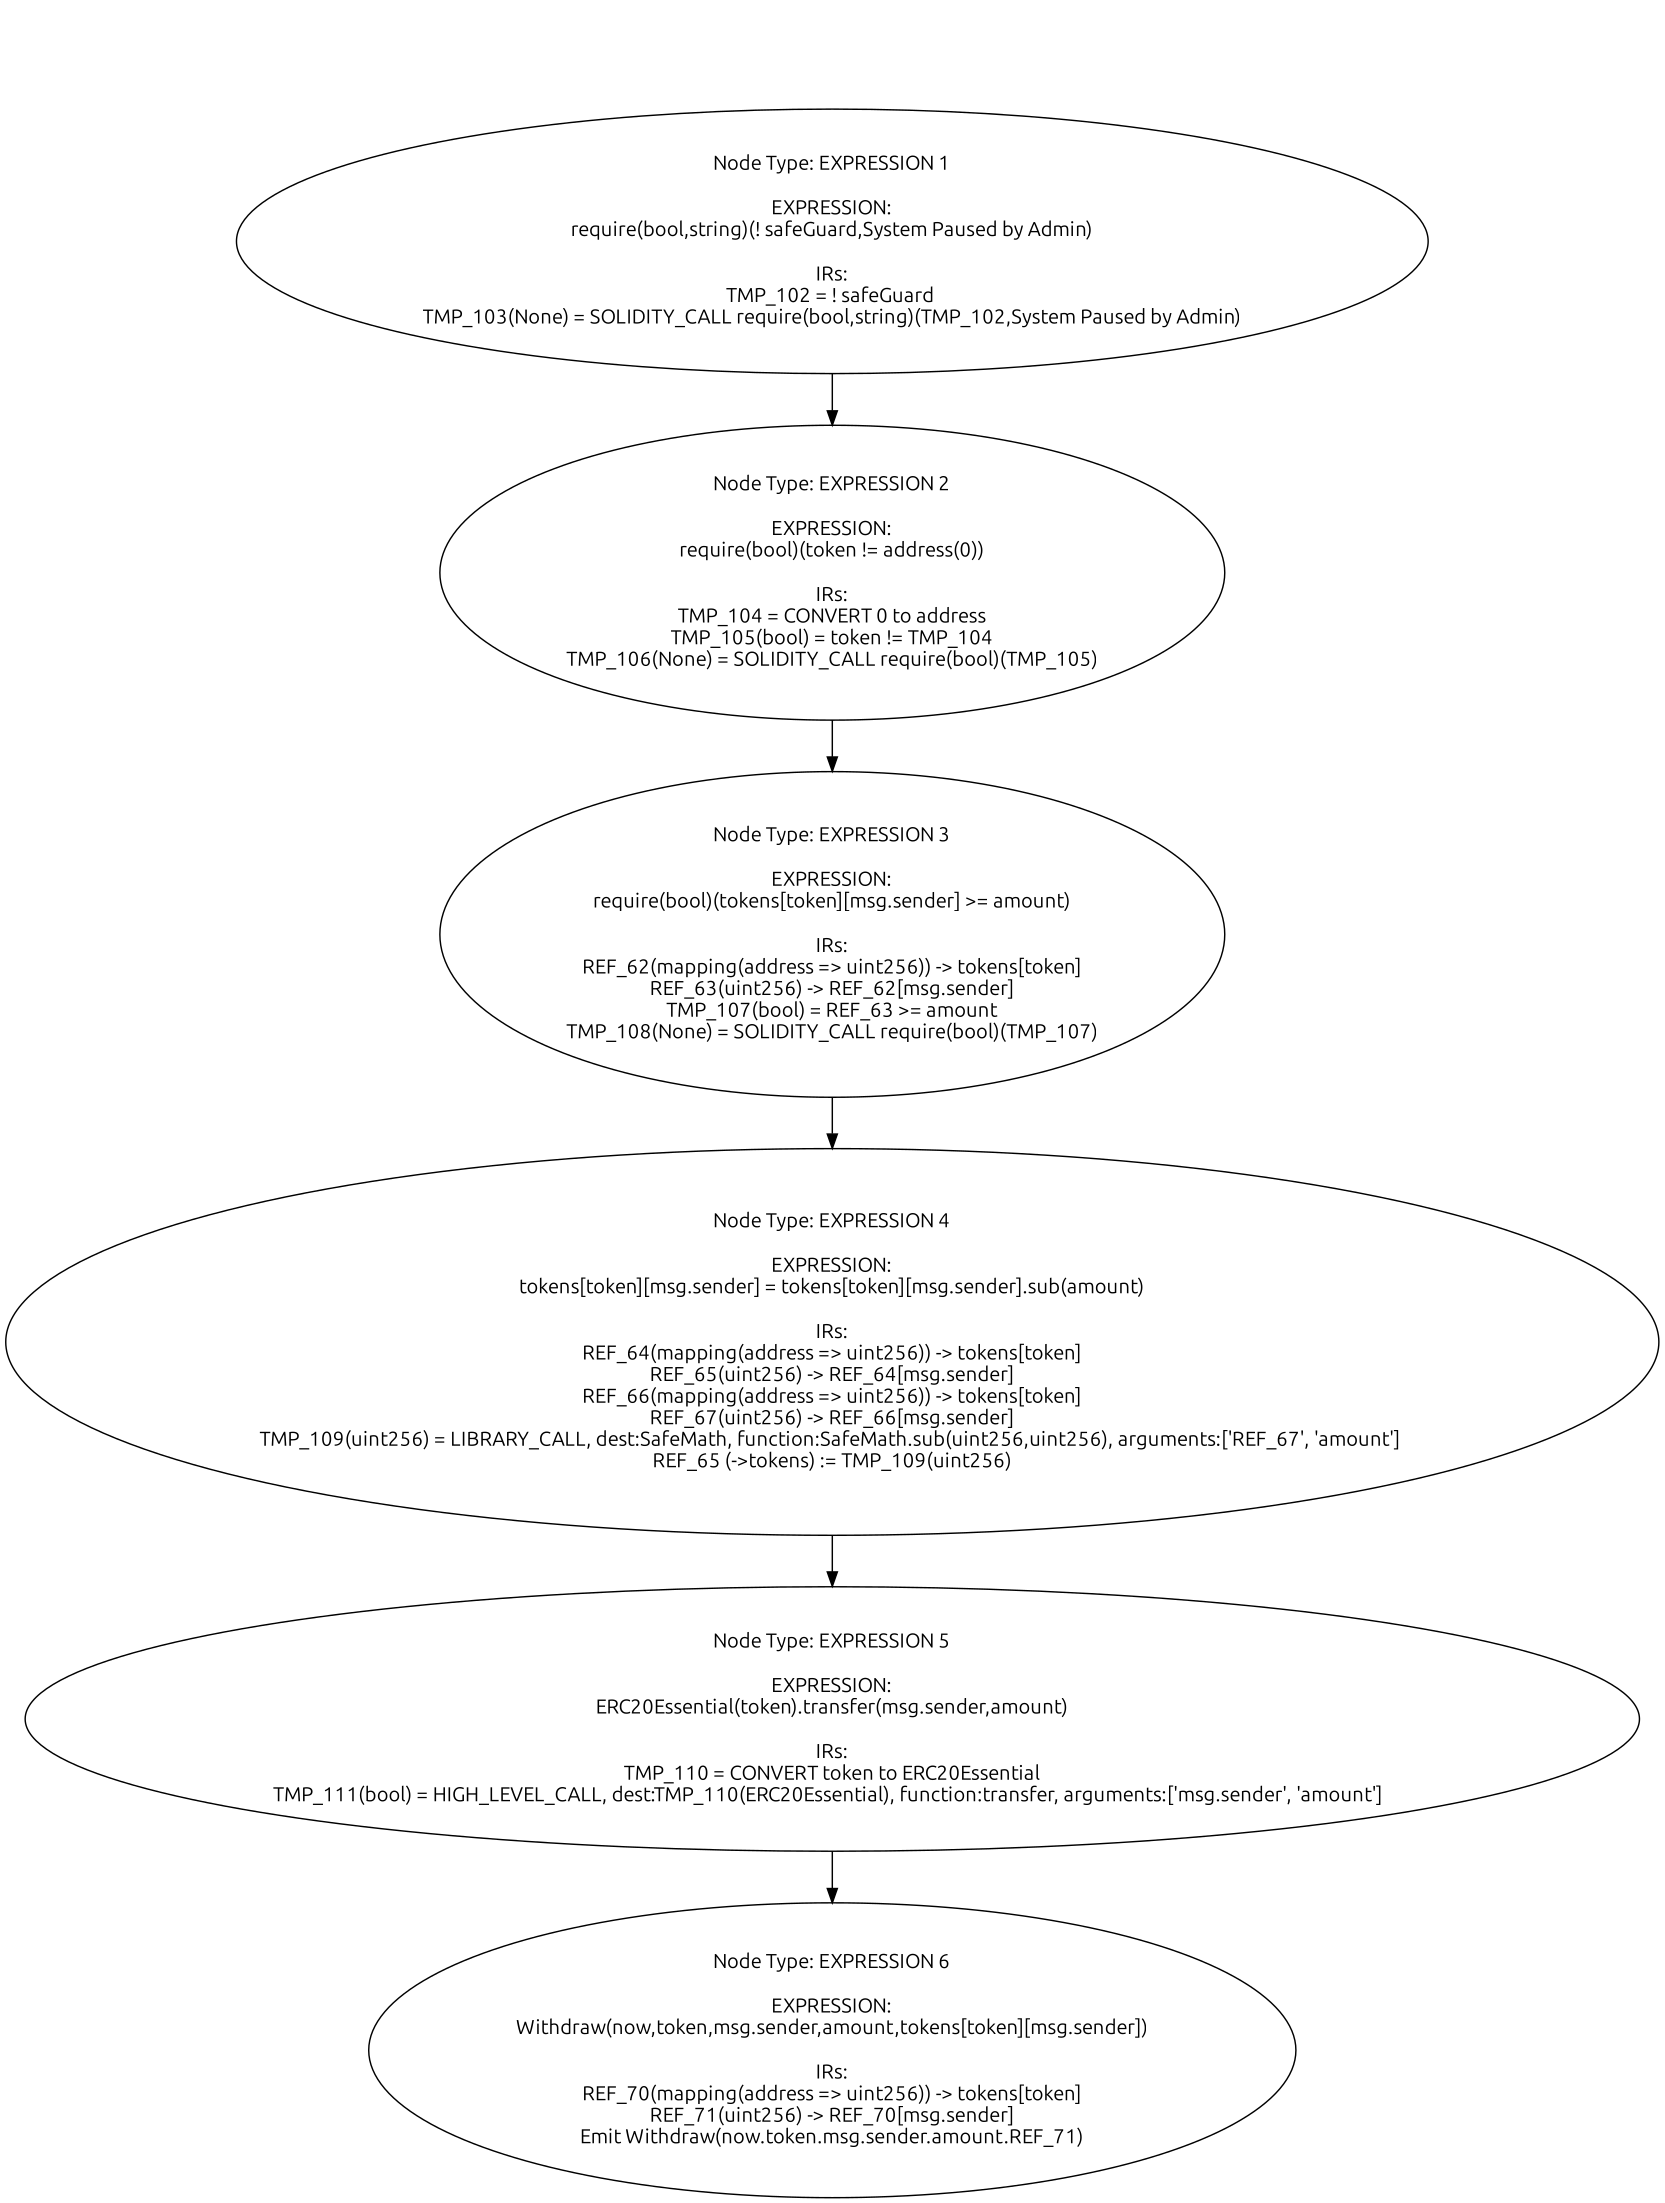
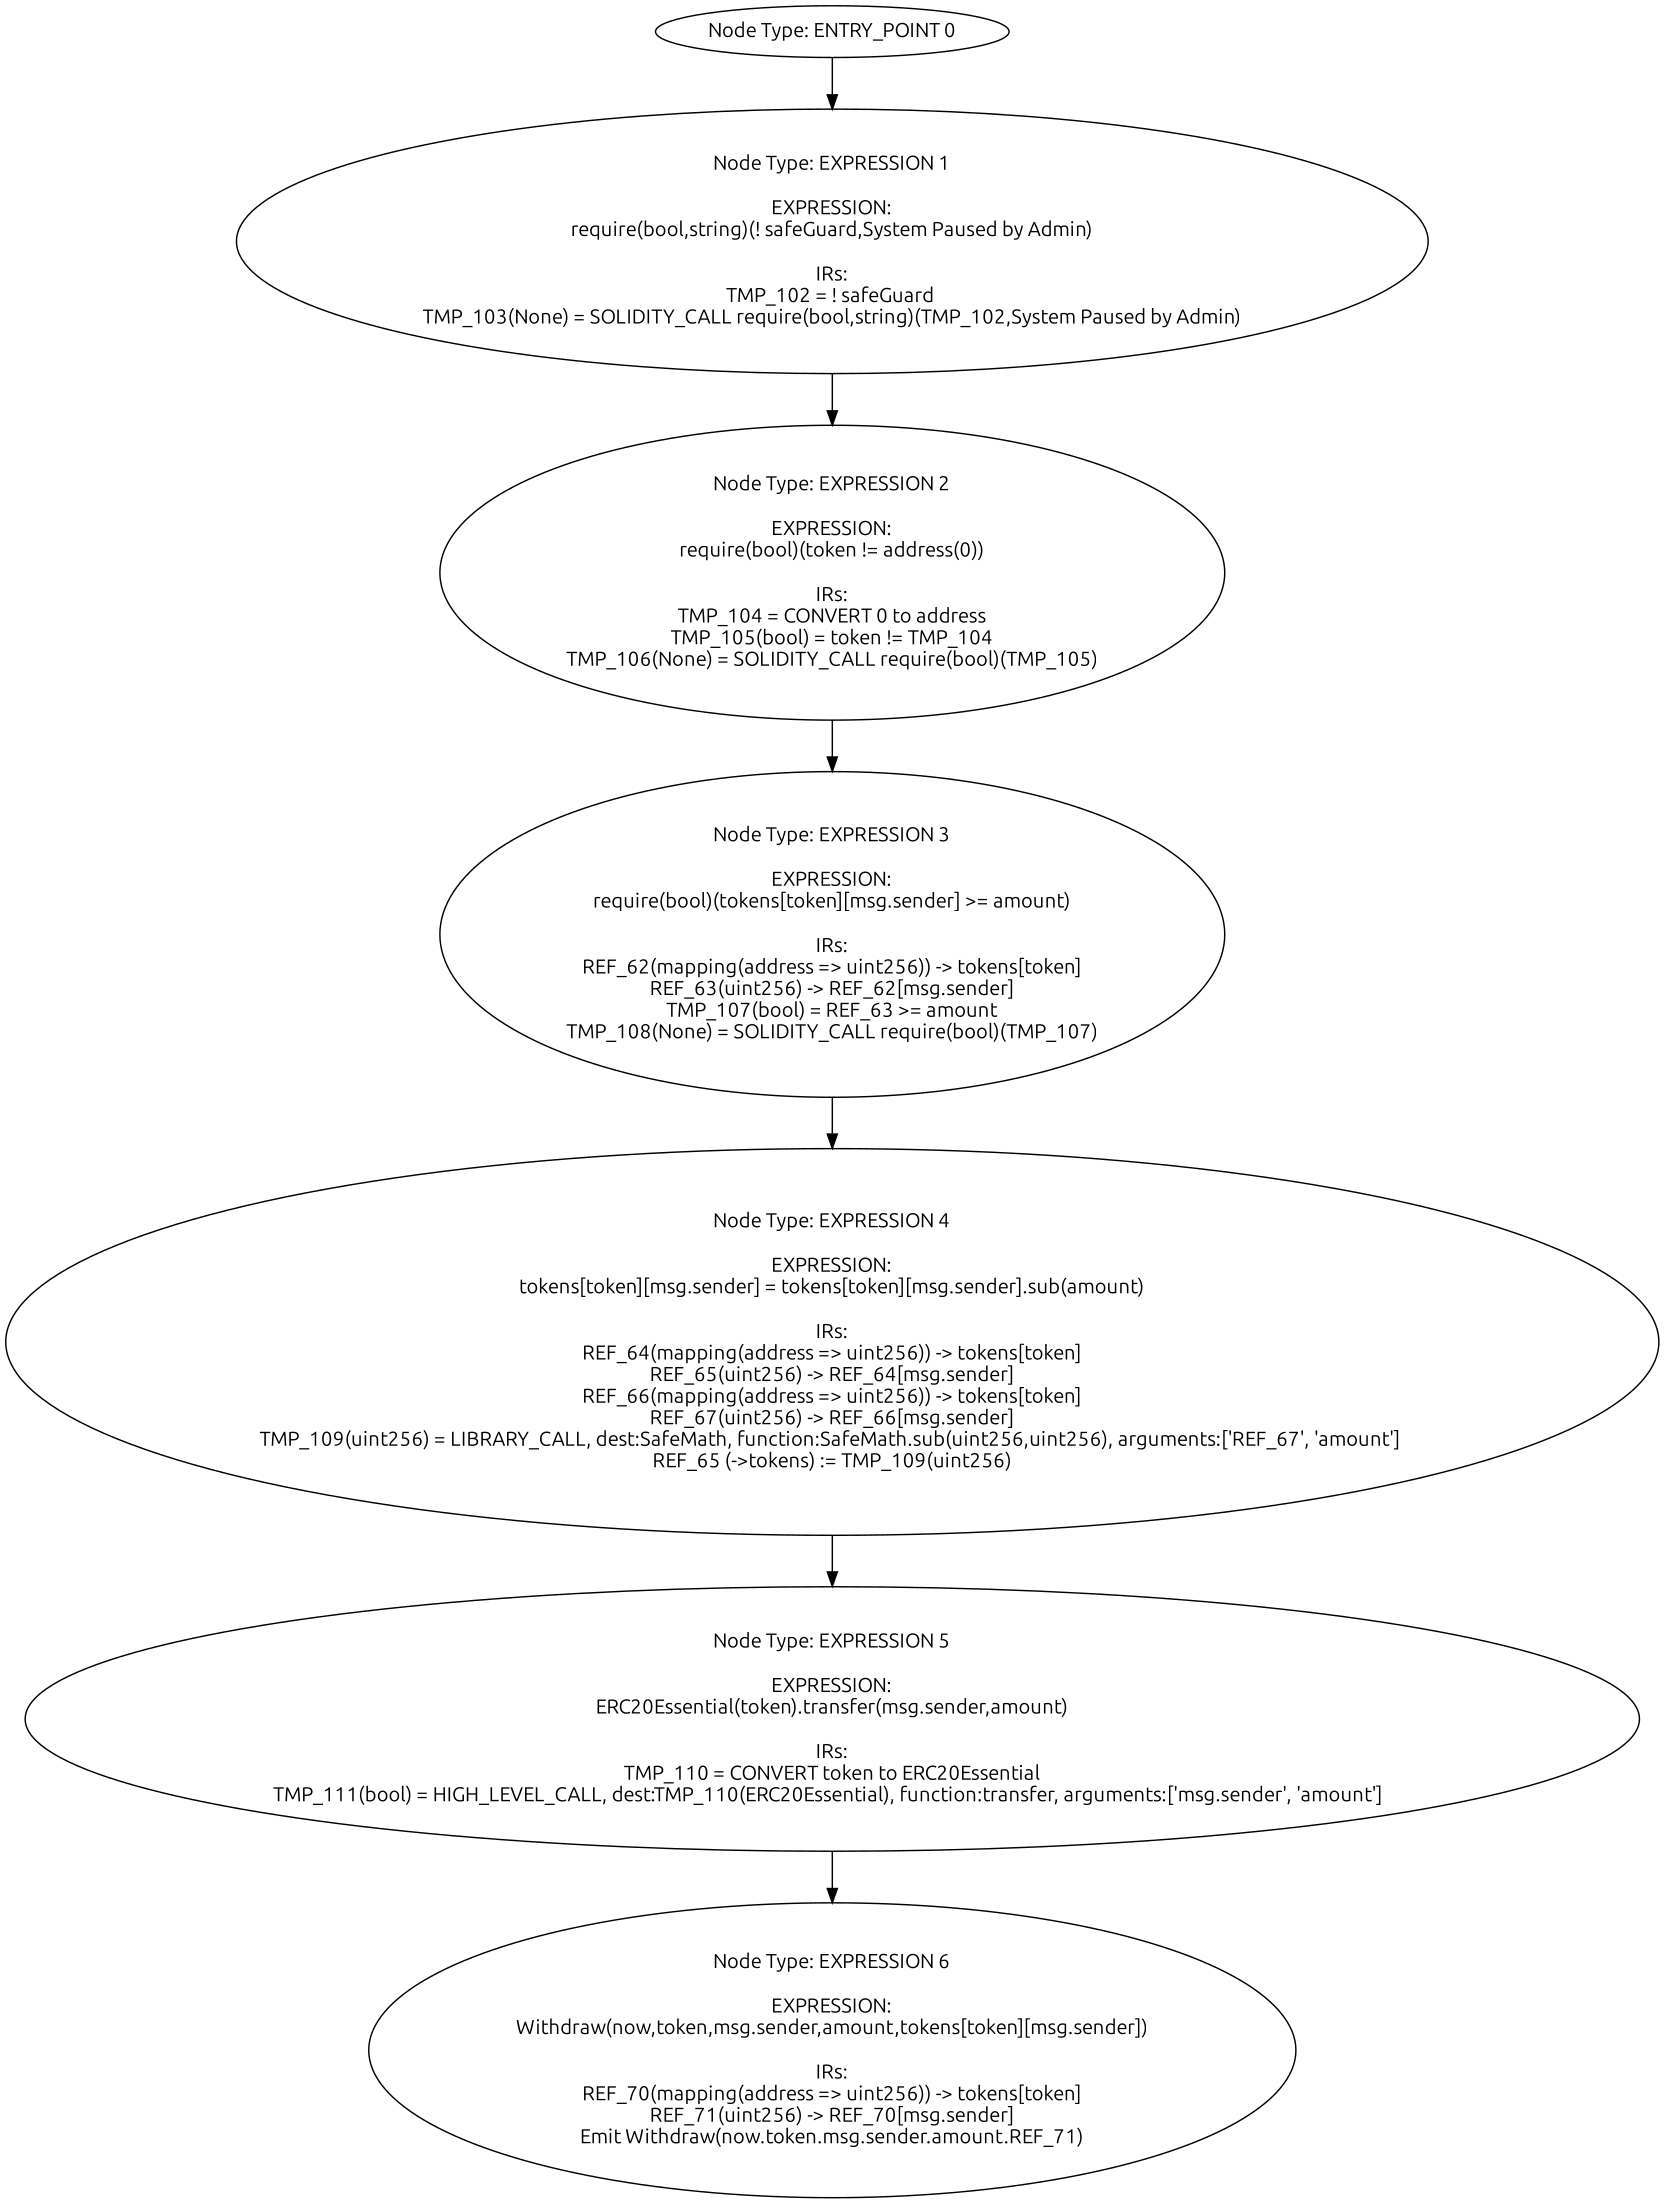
none -> (832, 32)
